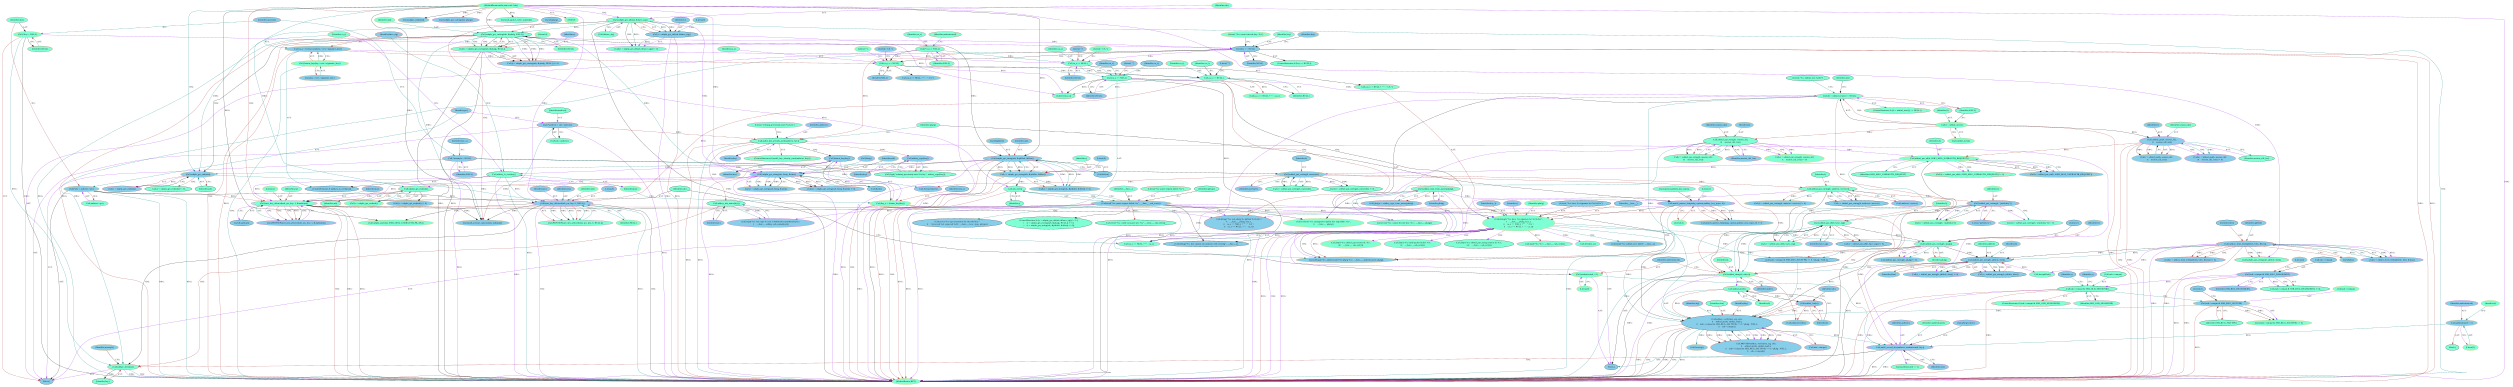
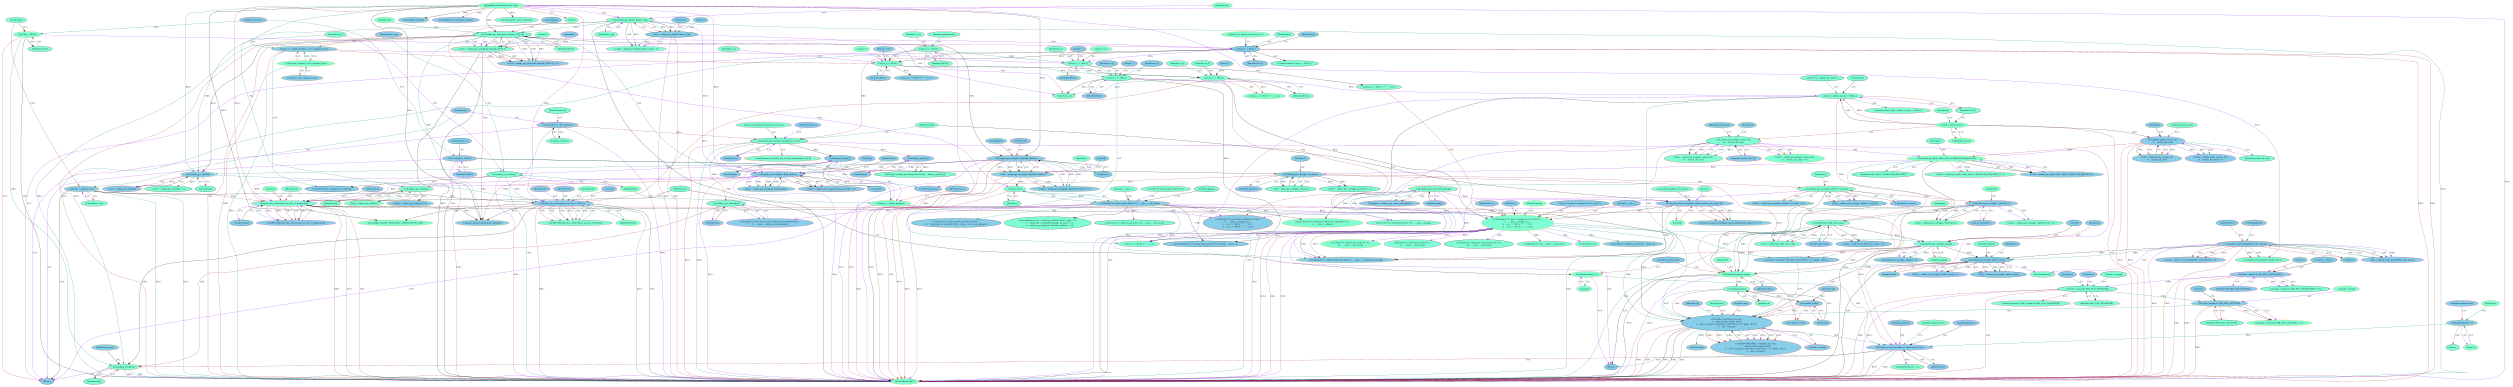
(1292, 189) -> (1291, 189)
